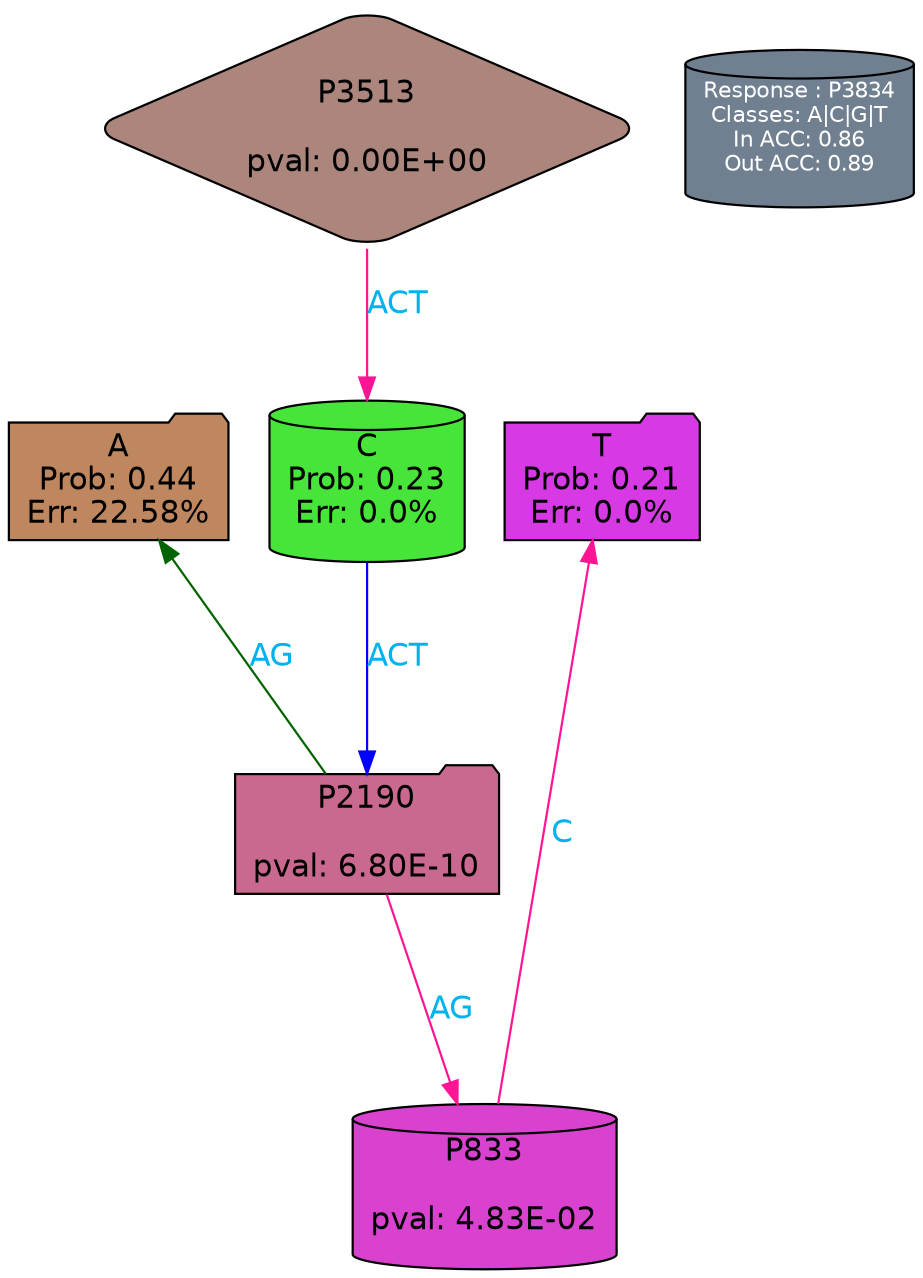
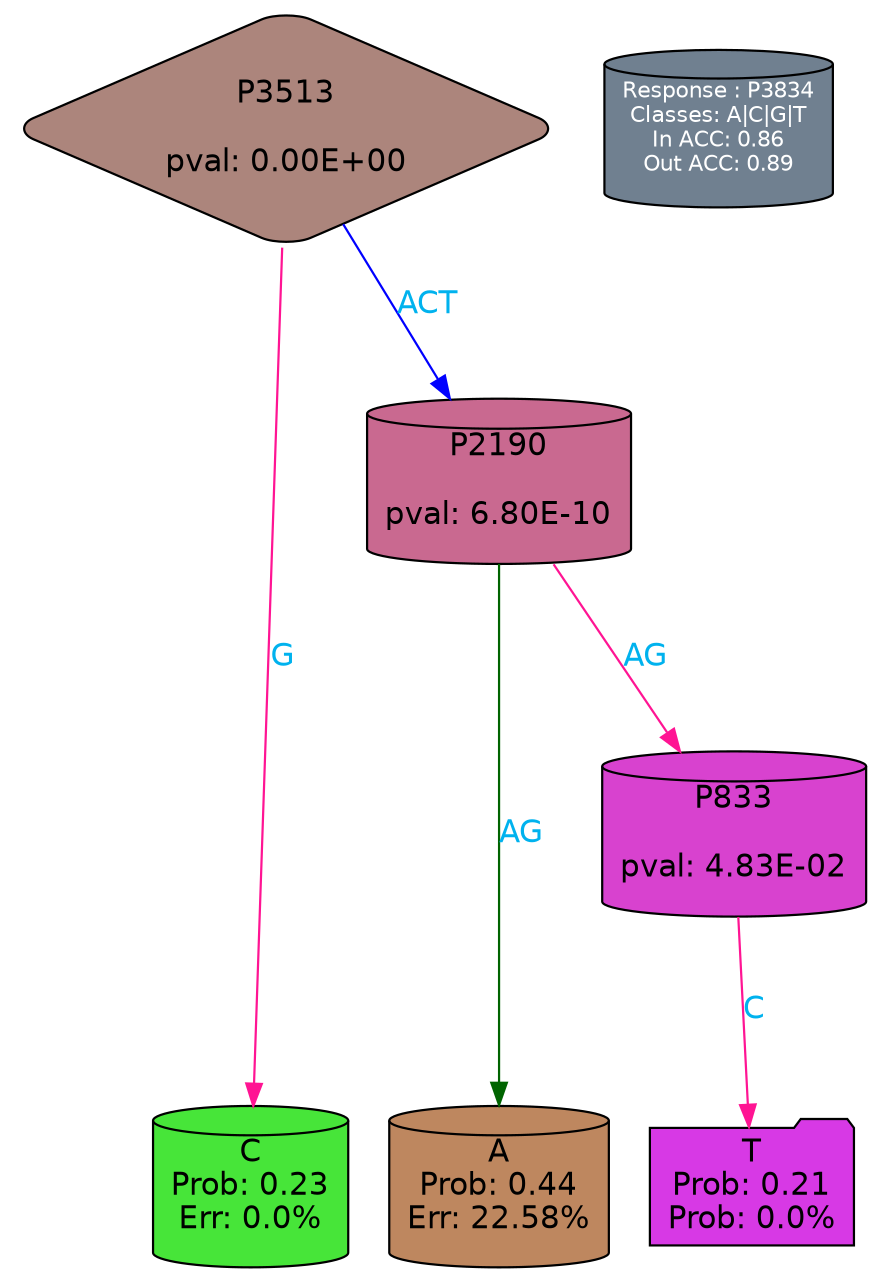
(398, 305) -> (283, 658)
(119, 481) -> (499, 1187)
(602, 481) -> (752, 1187)
(367, 657) -> (391, 302)
(367, 834) -> (499, 481)
